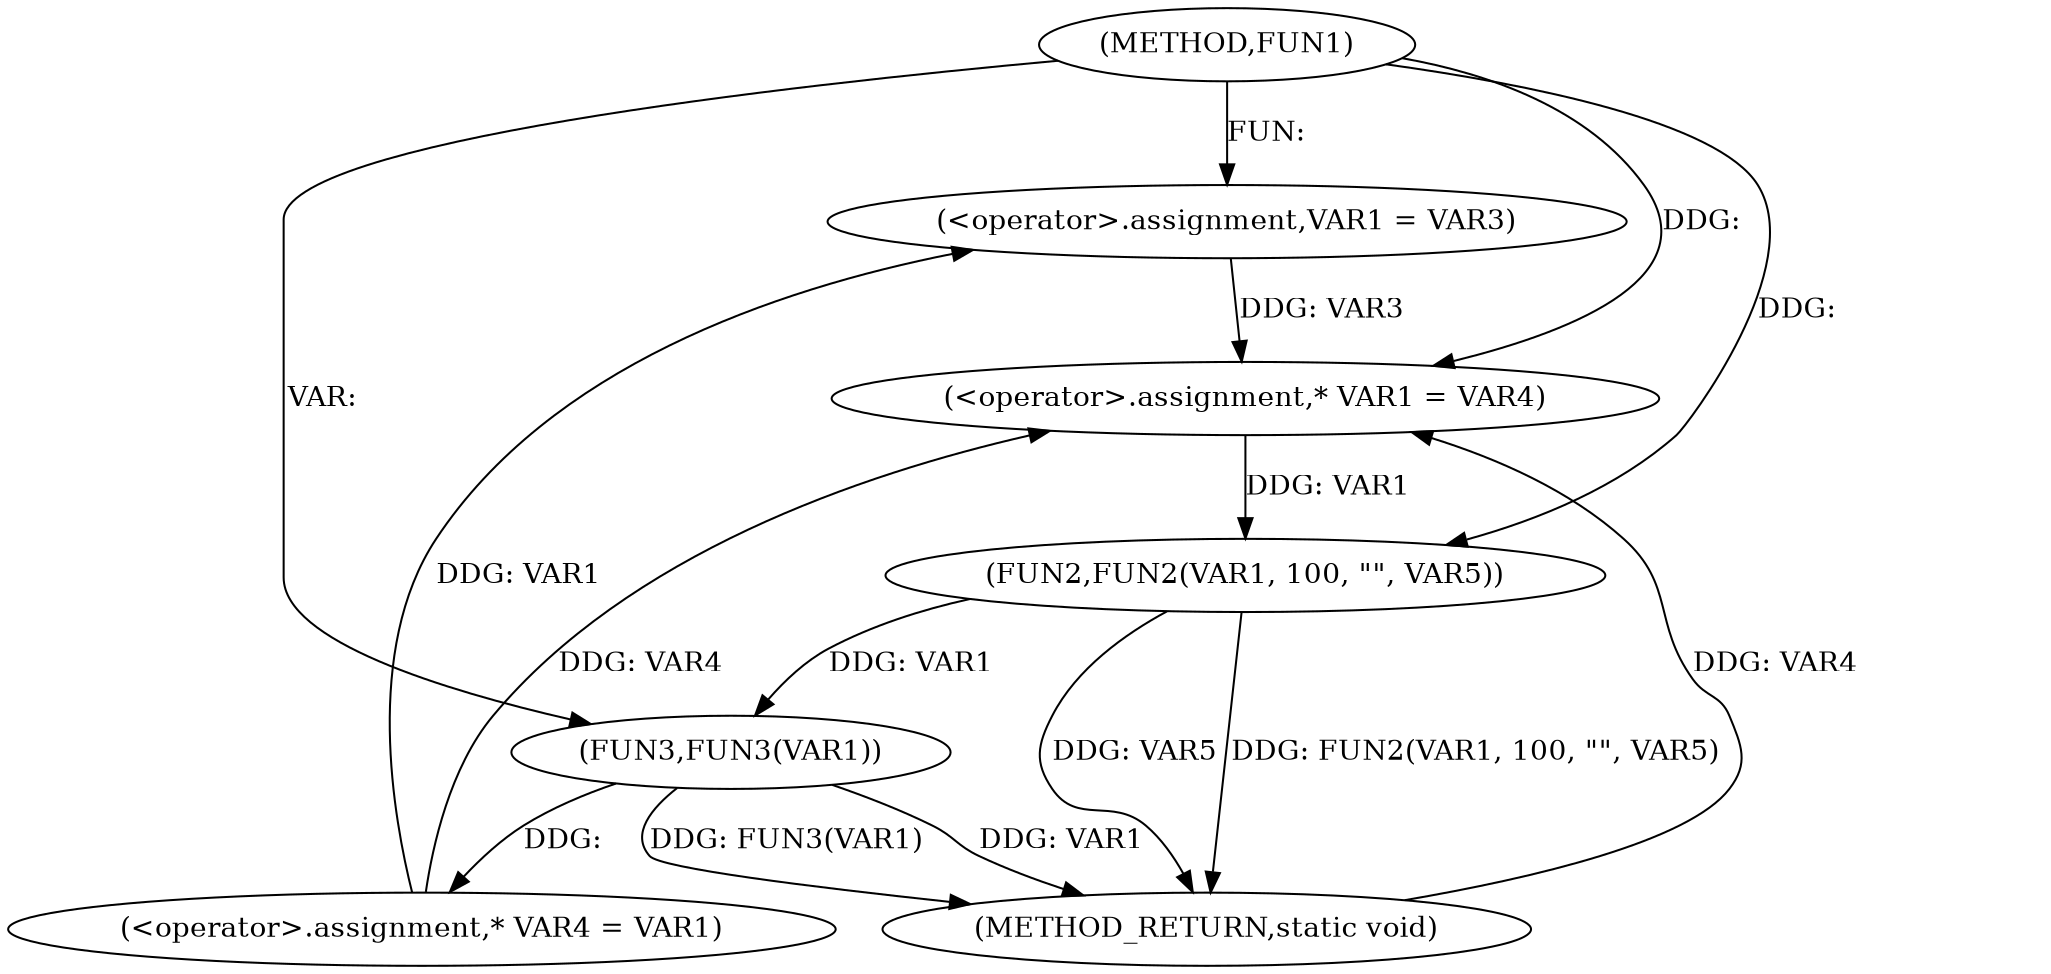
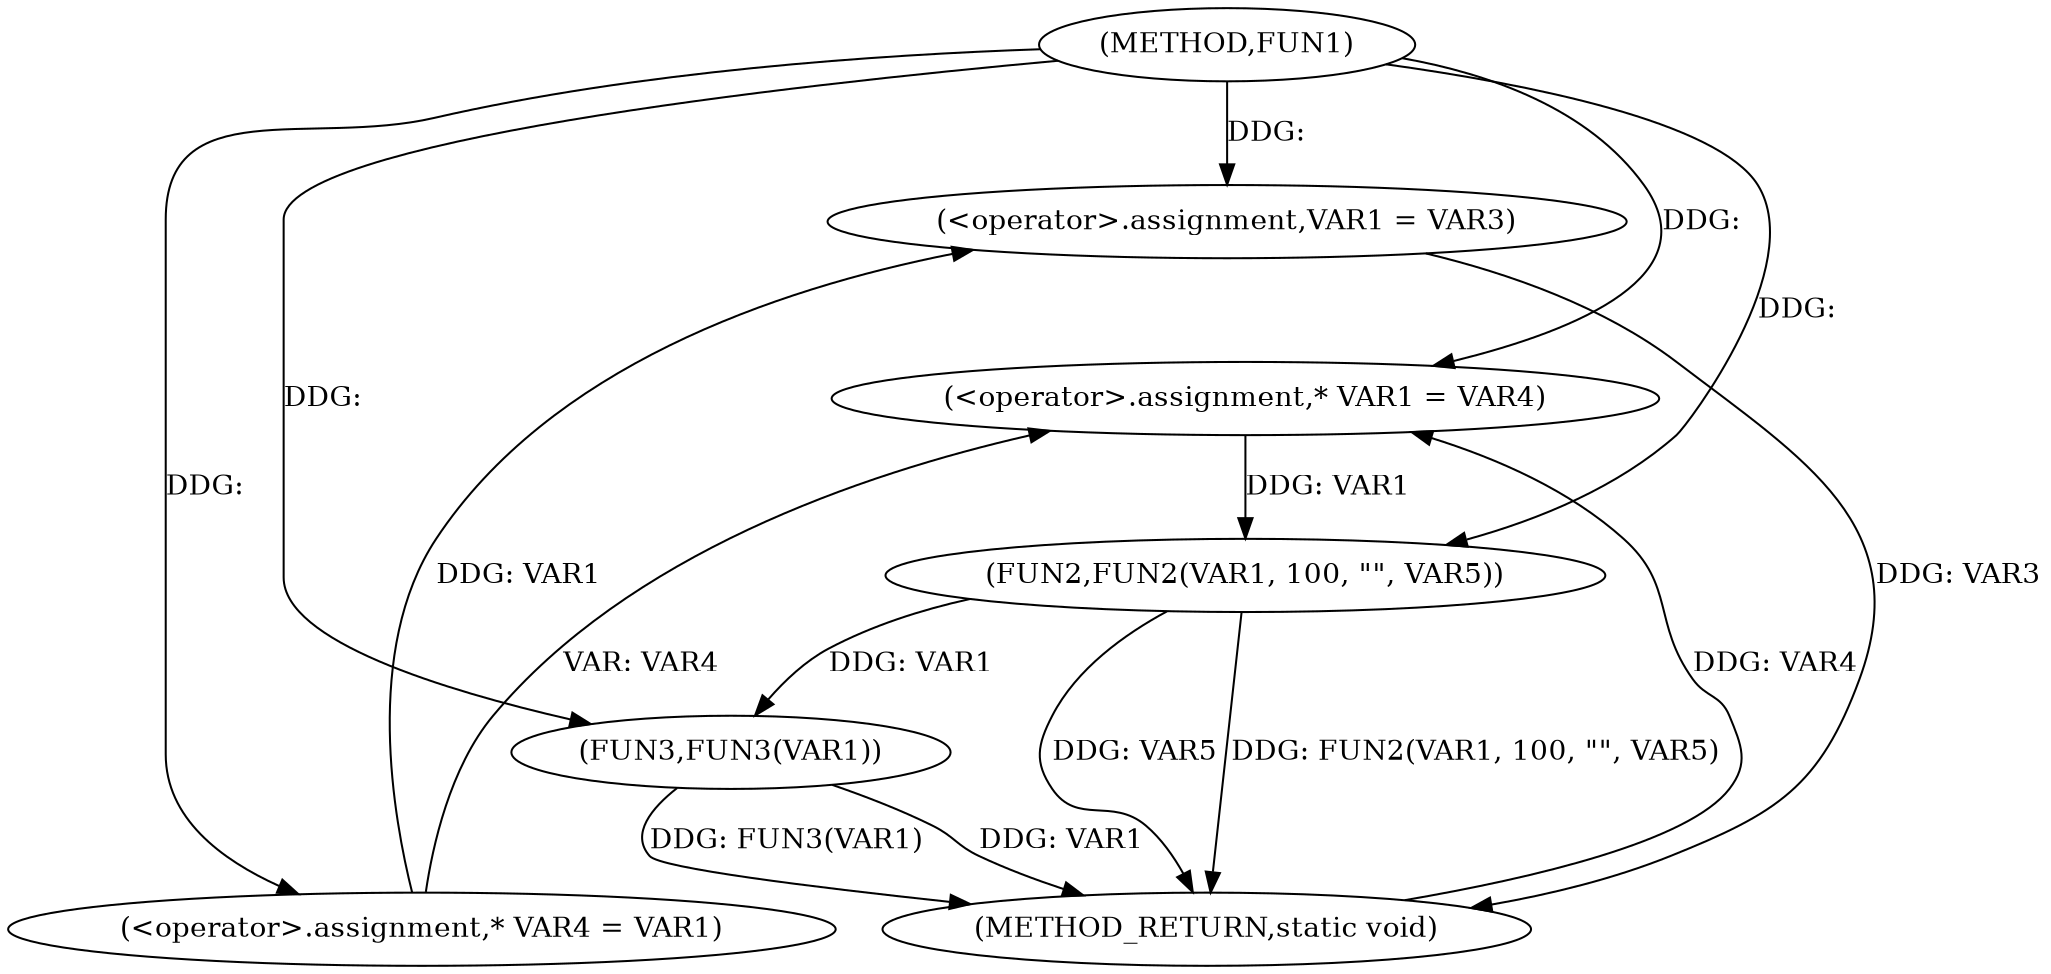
(1271, 133) -> (1271, 133)
(1235, 300) -> (1870, 571)
(327, 399) -> (327, 399)
(642, 664) -> (642, 664)
(533, 820) -> (221, 138)
